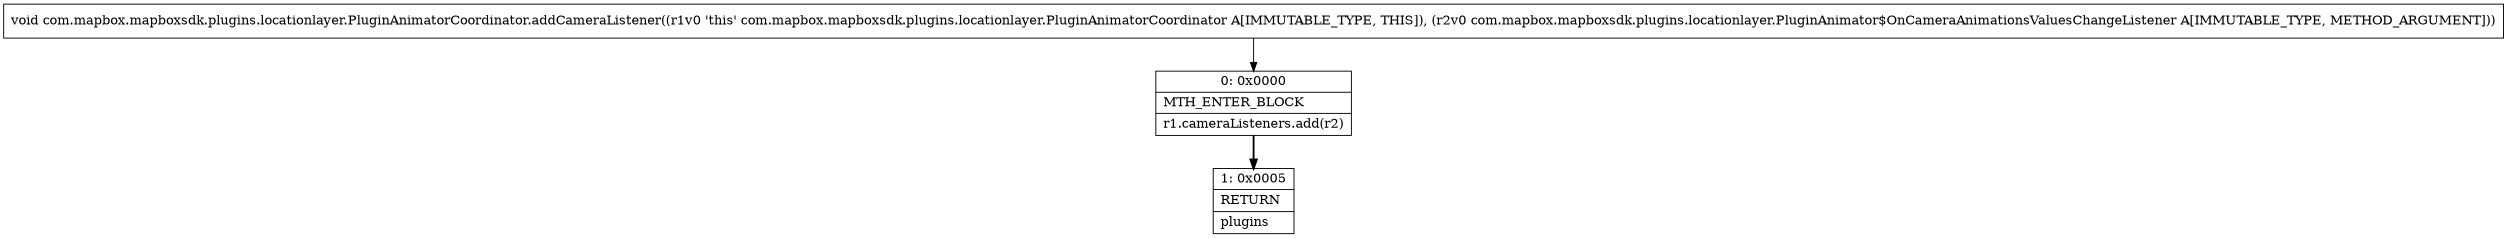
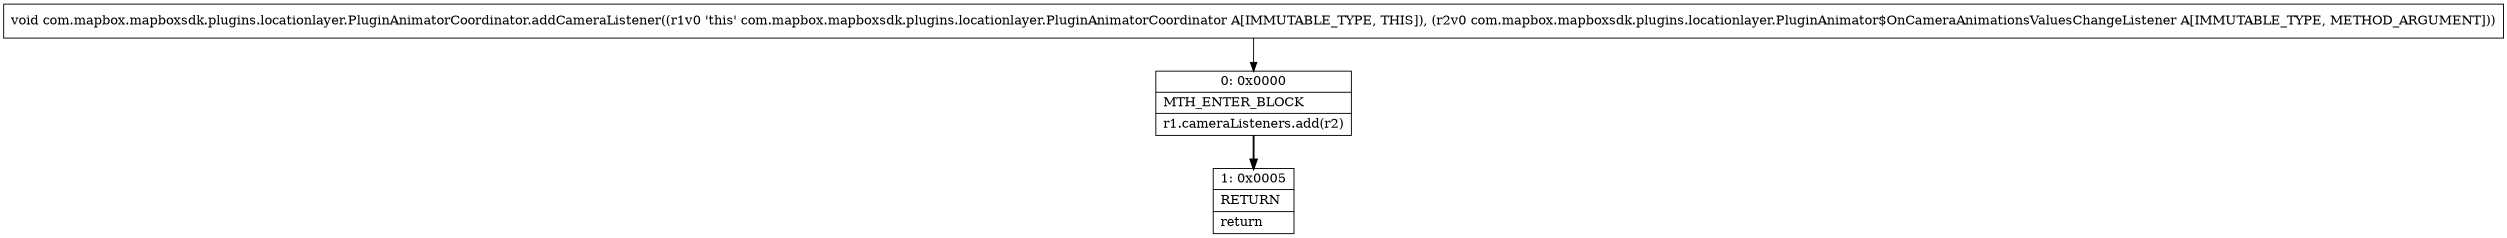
(1245, 222) -> (1242, 222)
